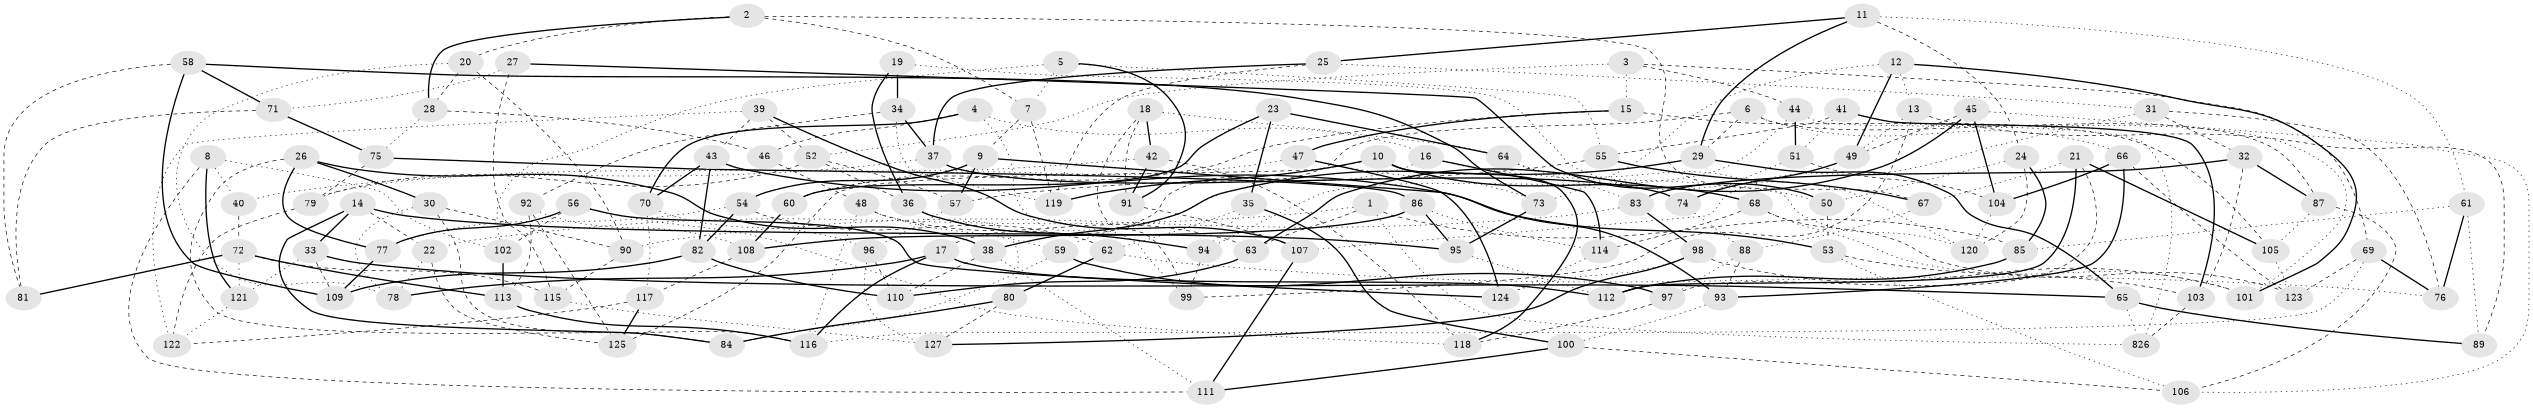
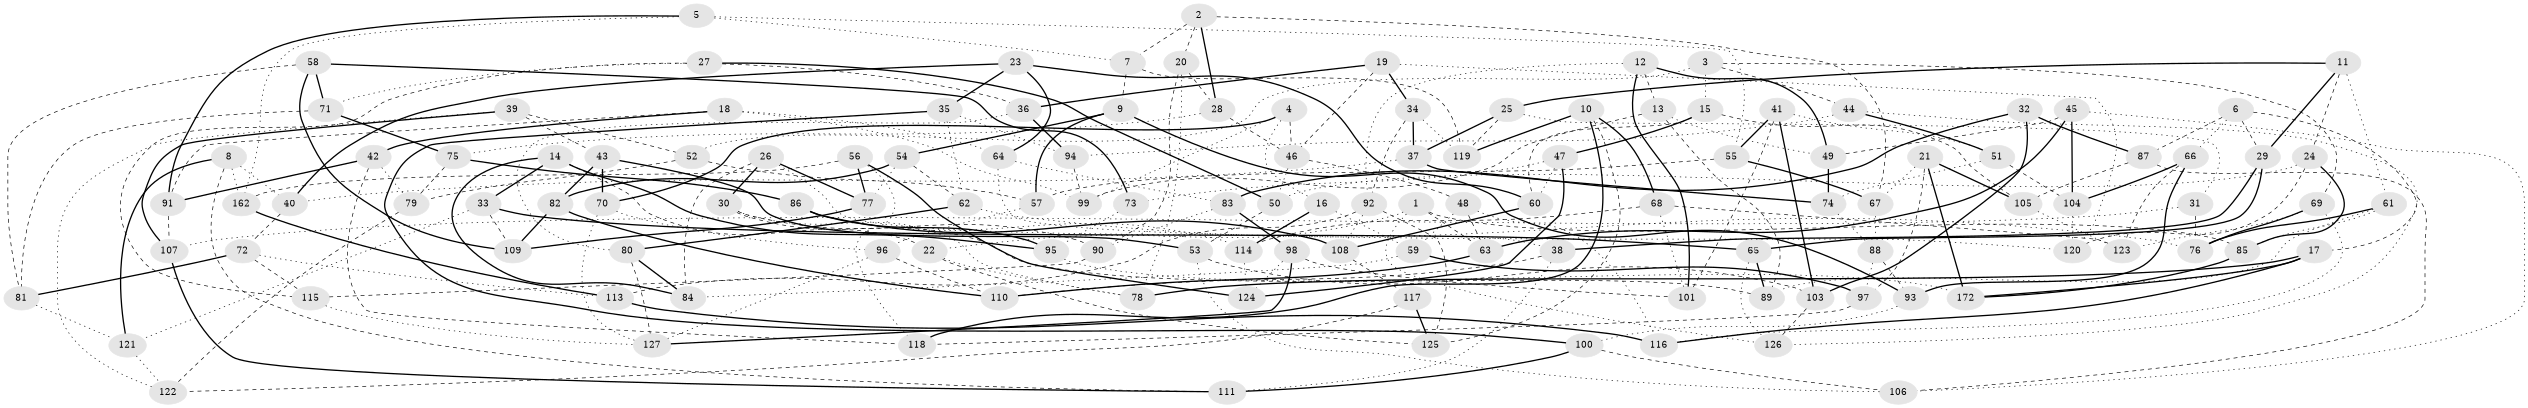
none -> (634, 82)
(1905, 86) -> (1649, 85)
(1707, 107) -> (1463, 74)
none -> (1339, 108)
(1729, 137) -> (1754, 133)
(2208, 138) -> none
(2292, 146) -> (1737, 206)
(852, 176) -> (867, 75)
(1627, 180) -> (1285, 177)
(617, 181) -> (1151, 234)
(1105, 218) -> (910, 141)
(2231, 224) -> (1968, 214)
(1501, 226) -> (1091, 228)
(2295, 228) -> (2083, 179)
(503, 251) -> (241, 204)
(650, 251) -> (582, 278)
(239, 273) -> (74, 322)
(2332, 275) -> (2222, 231)
(375, 279) -> (428, 279)
(1607, 298) -> (1966, 298)
(517, 325) -> (1239, 280)
(2141, 345) -> (1773, 345)
